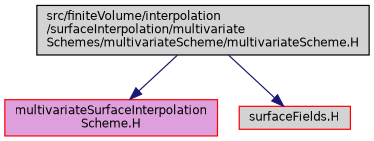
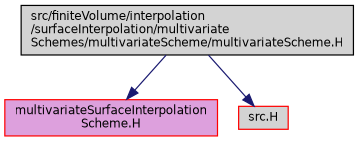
(295, 118) -> (263, 118)
